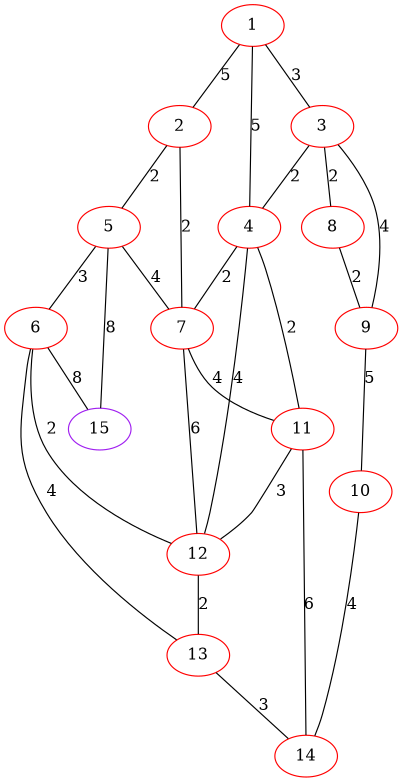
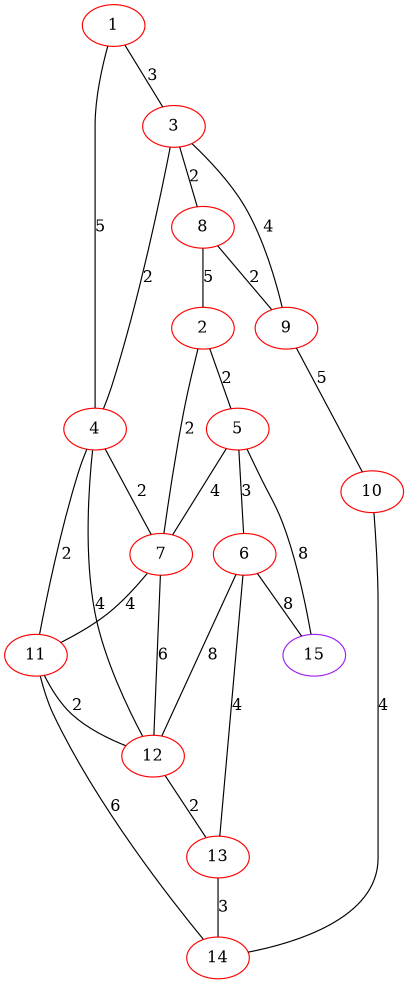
(216, 76) -> (203, 278)
(52, 429) -> (213, 655)
(282, 492) -> (78, 706)
